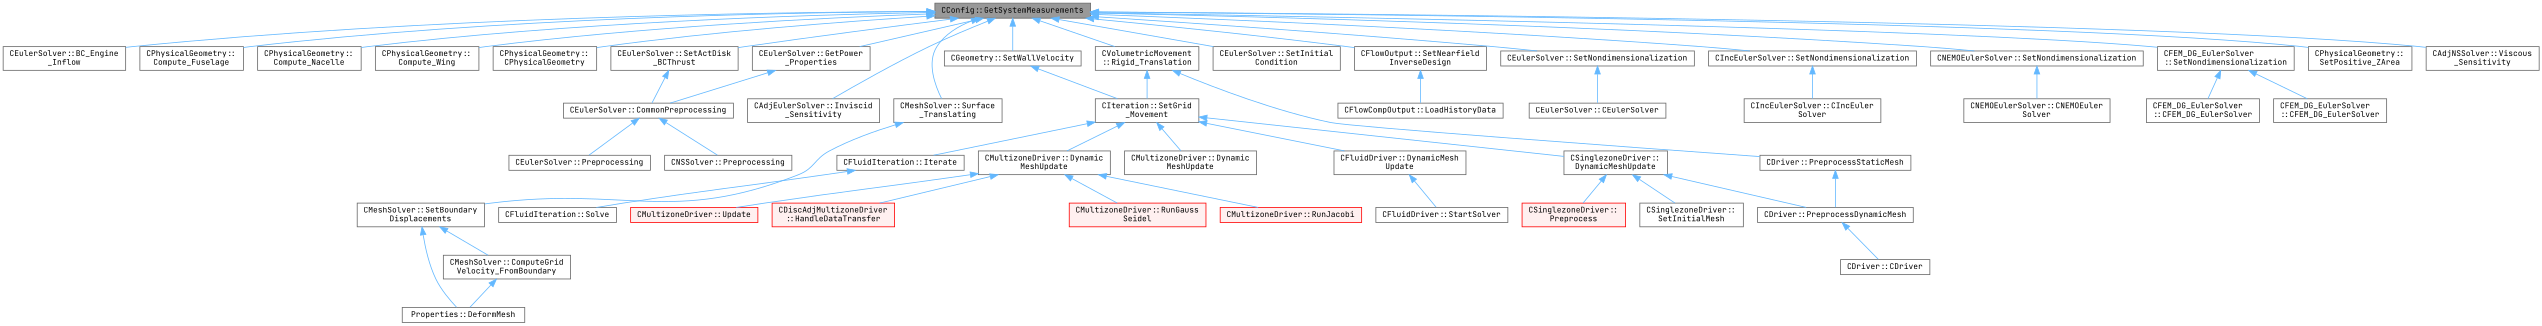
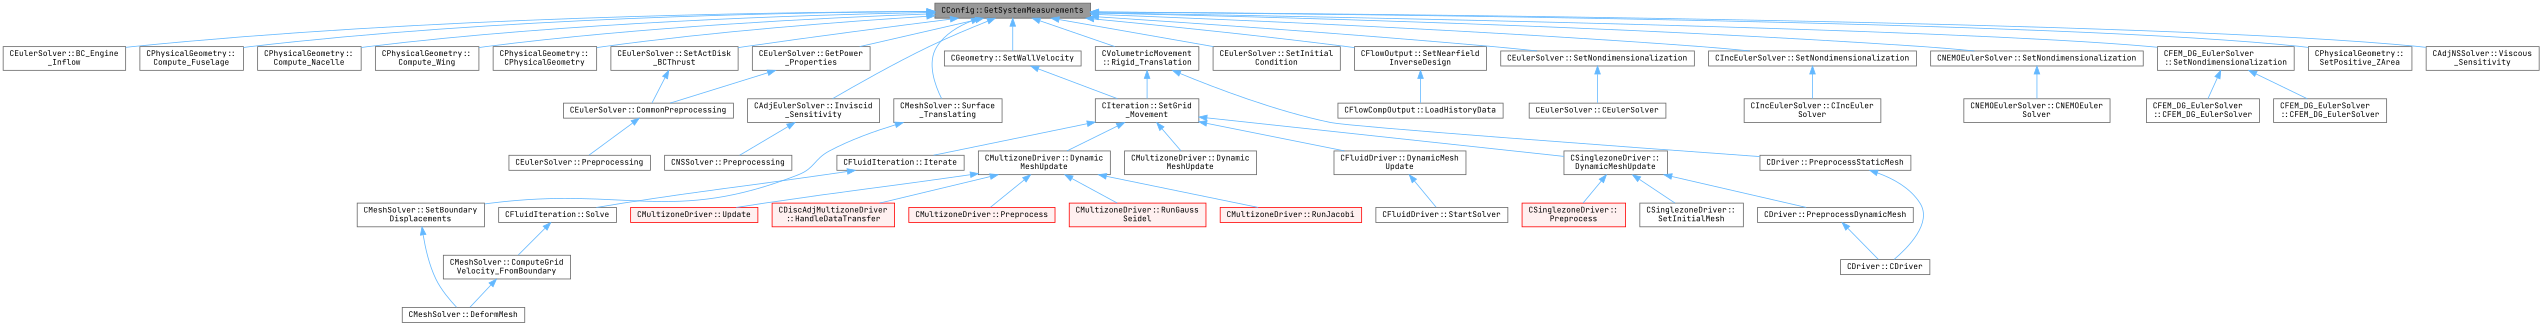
(692, 139) -> (764, 141)
(1835, 193) -> (1923, 210)
none -> (982, 215)
(467, 243) -> (532, 242)
(463, 315) -> (463, 315)
